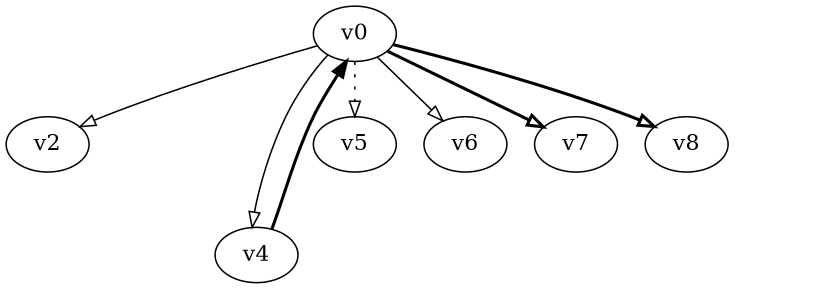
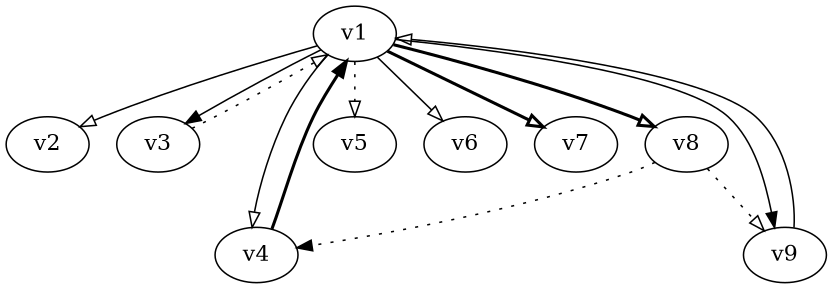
(355, 34) -> (355, 34)
none -> (158, 144)
none -> (486, 212)
none -> (785, 255)
